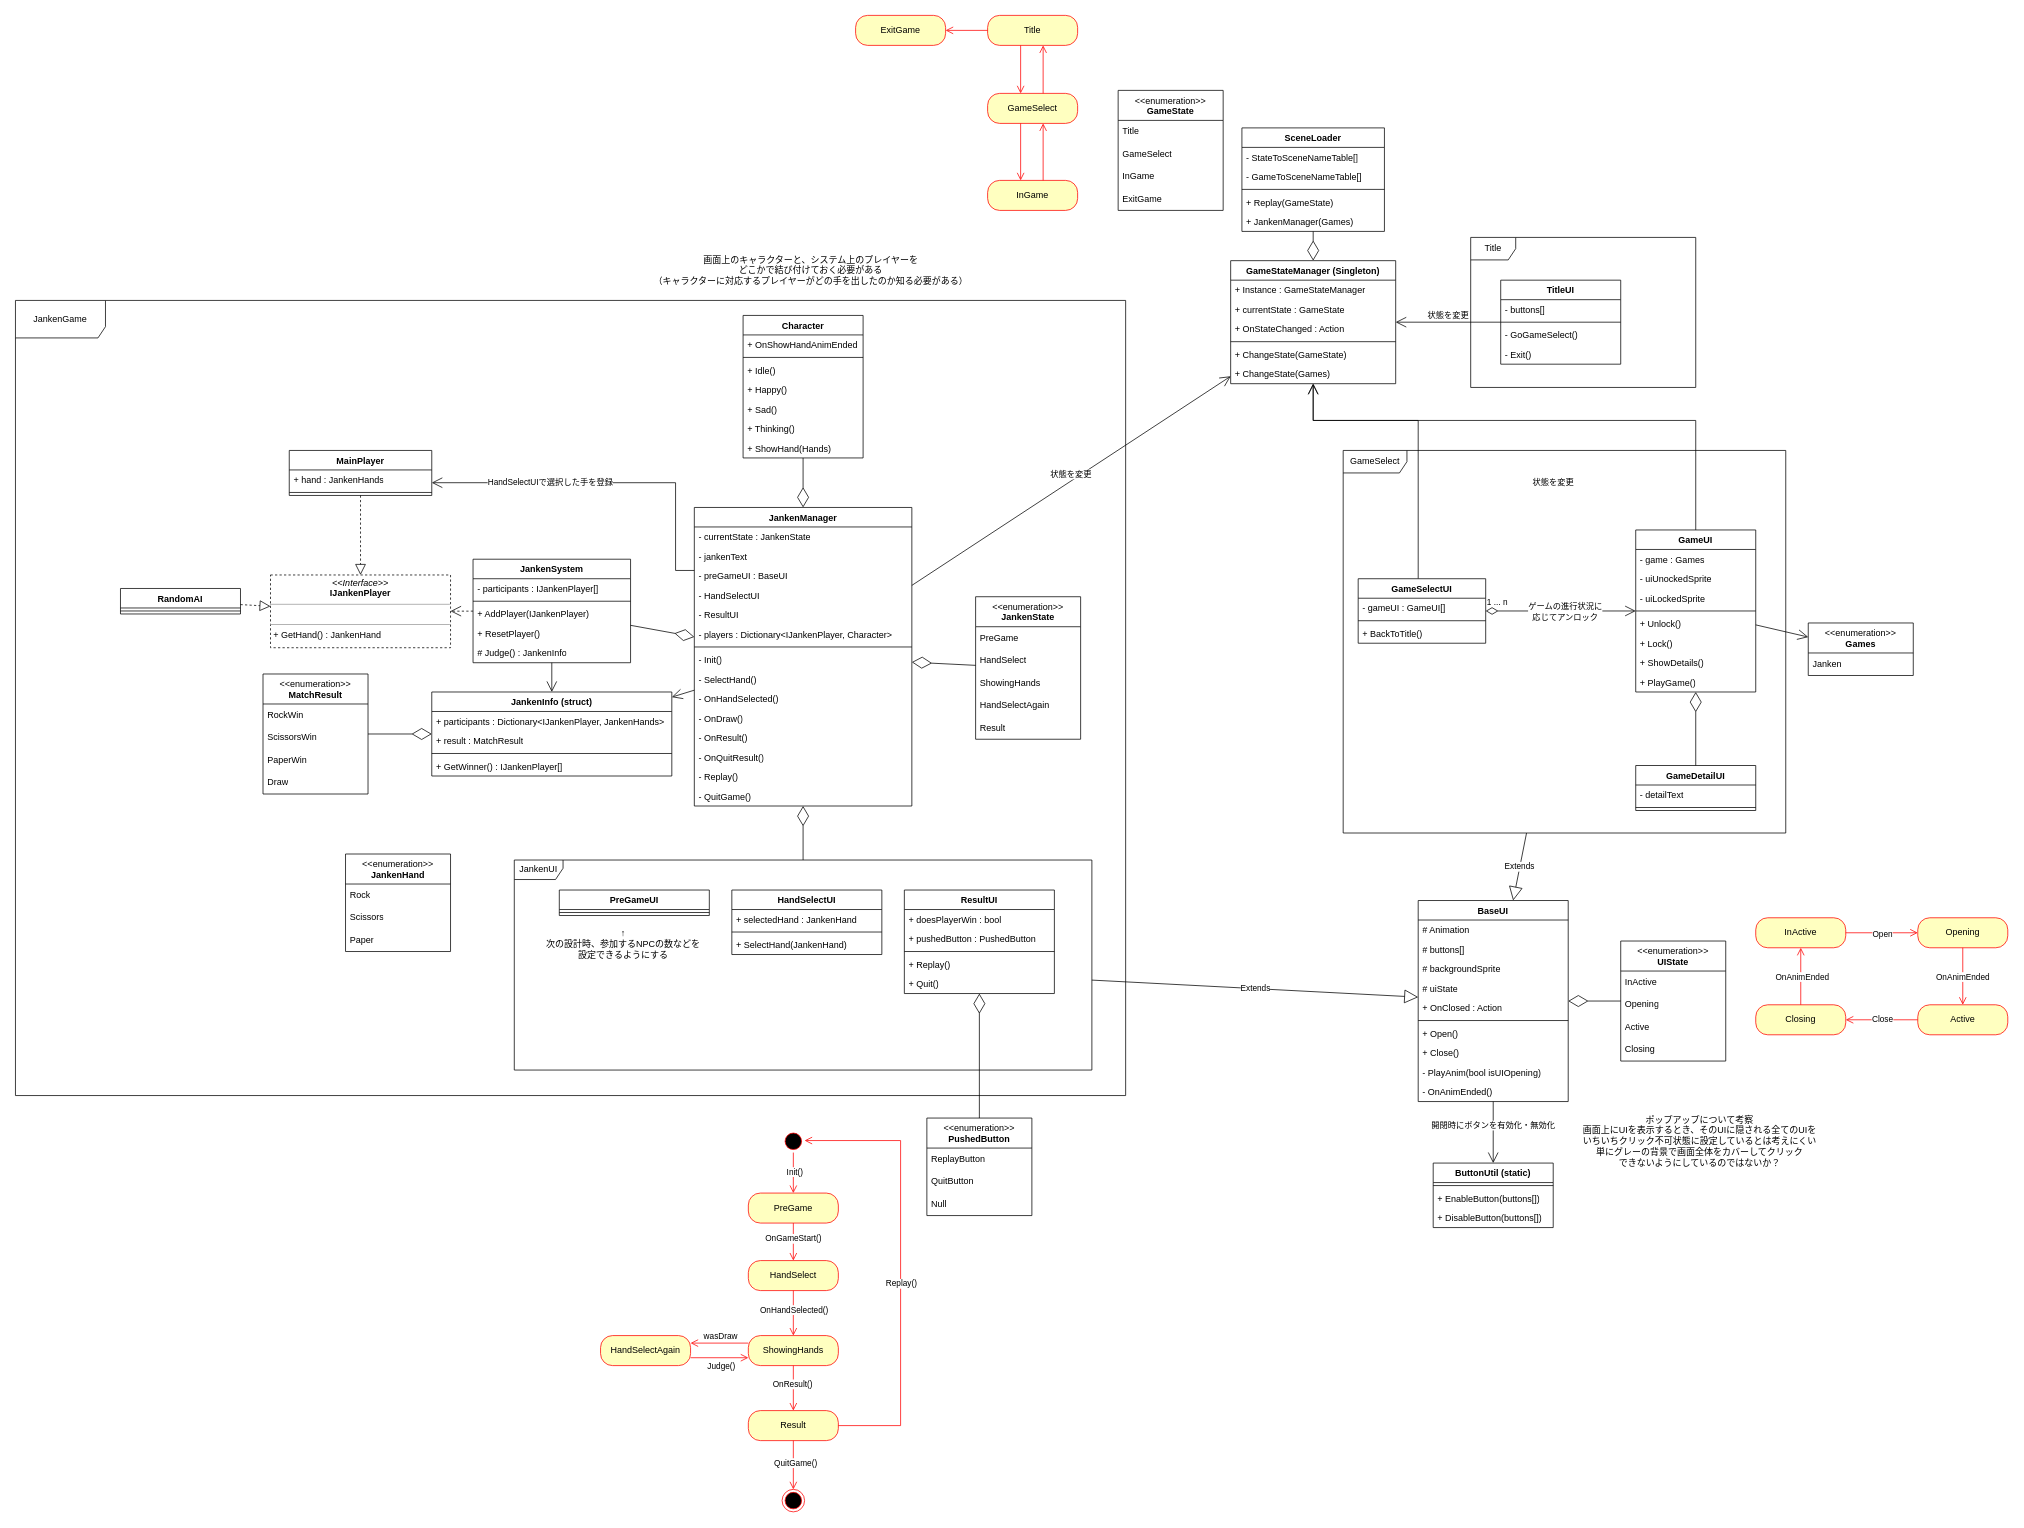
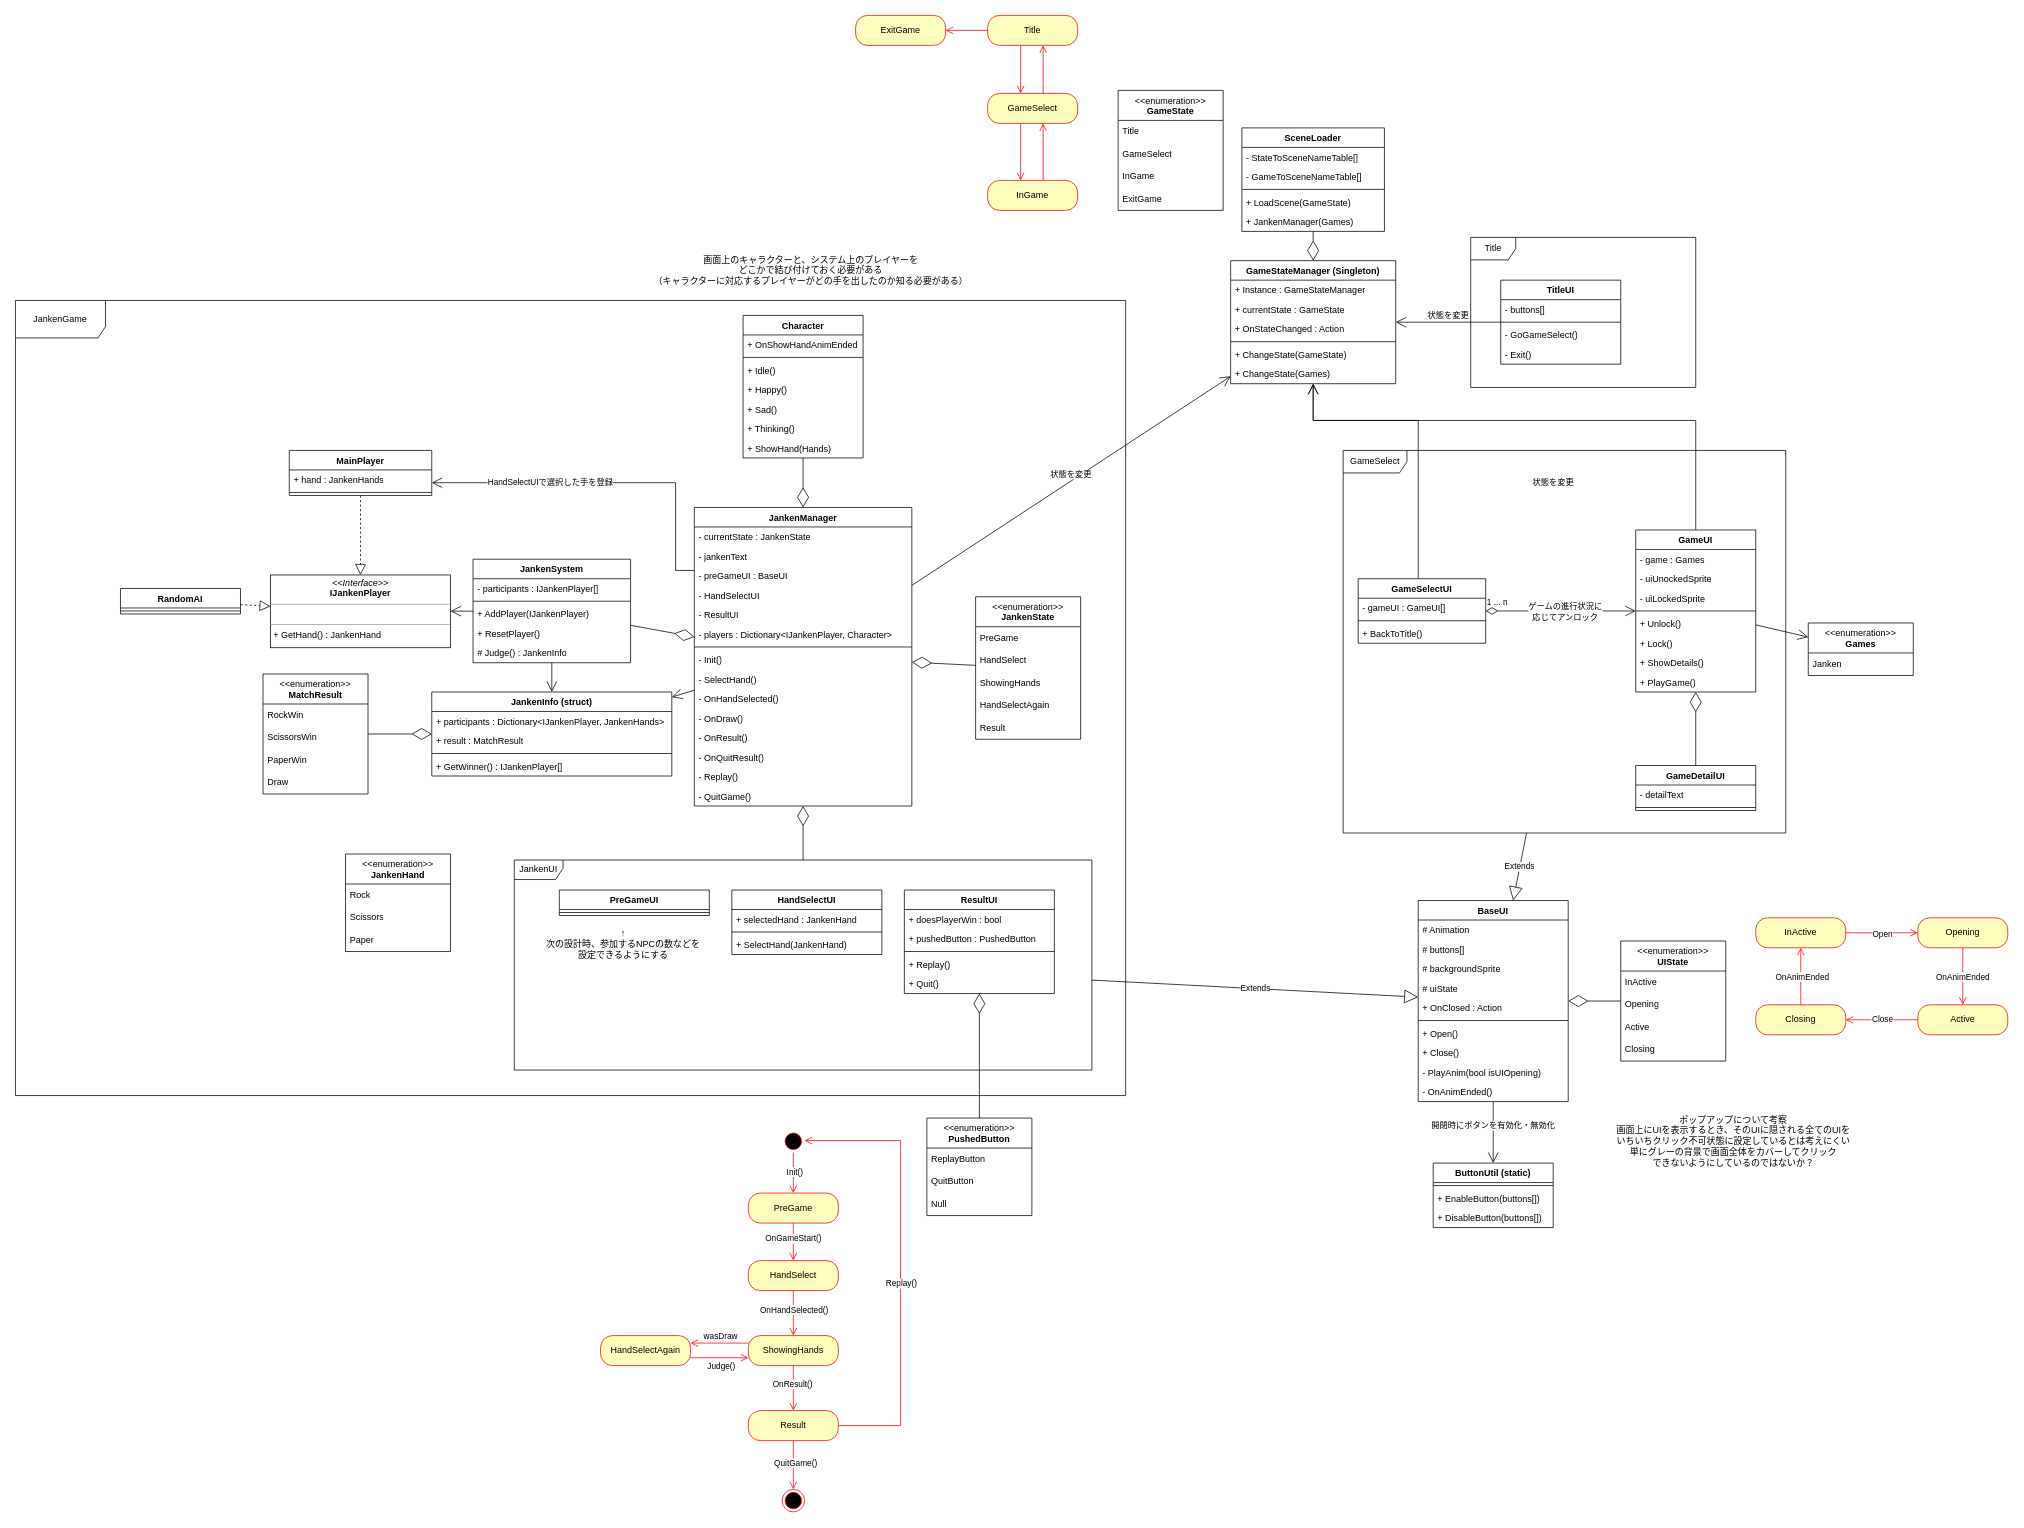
(1292, 203) -> (1300, 203)
(360, 611) -> (360, 611)
(461, 611) -> (461, 611)
(1699, 1141) -> (1733, 1141)
